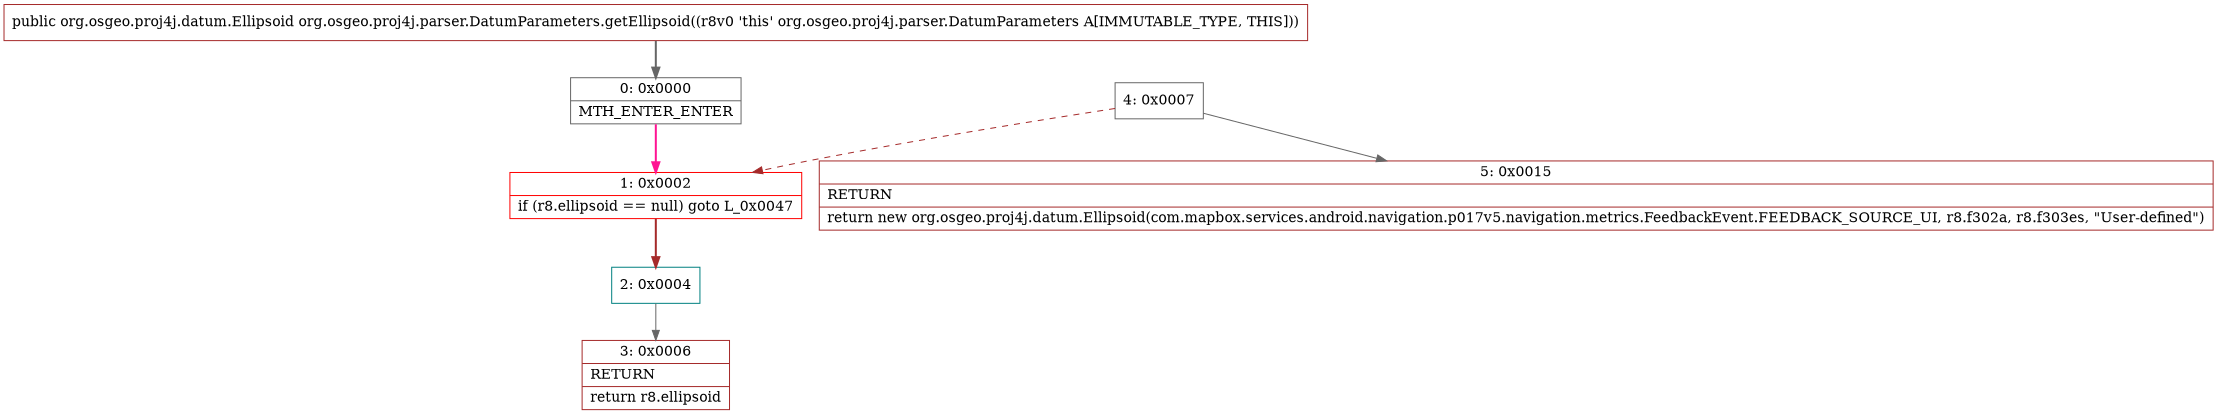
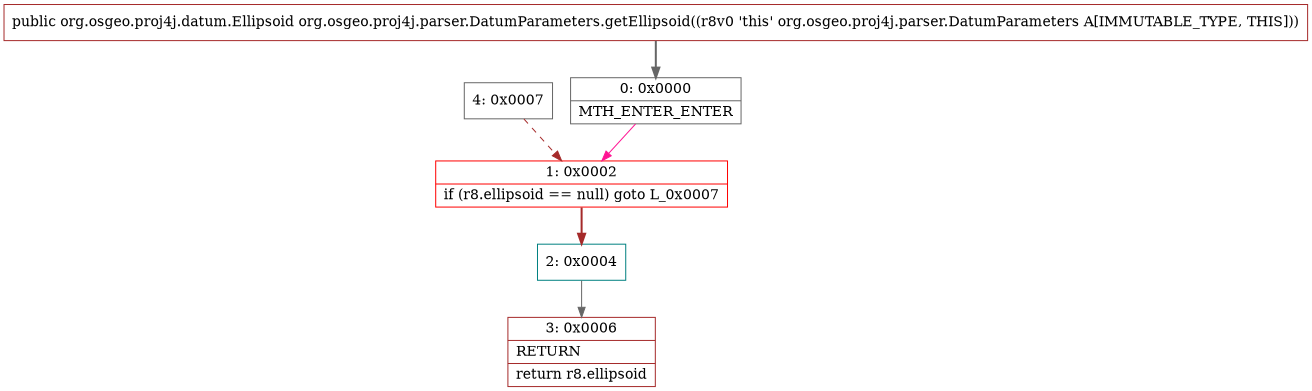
(656, 143) -> (622, 139)
(1516, 196) -> none
(656, 207) -> (582, 195)
